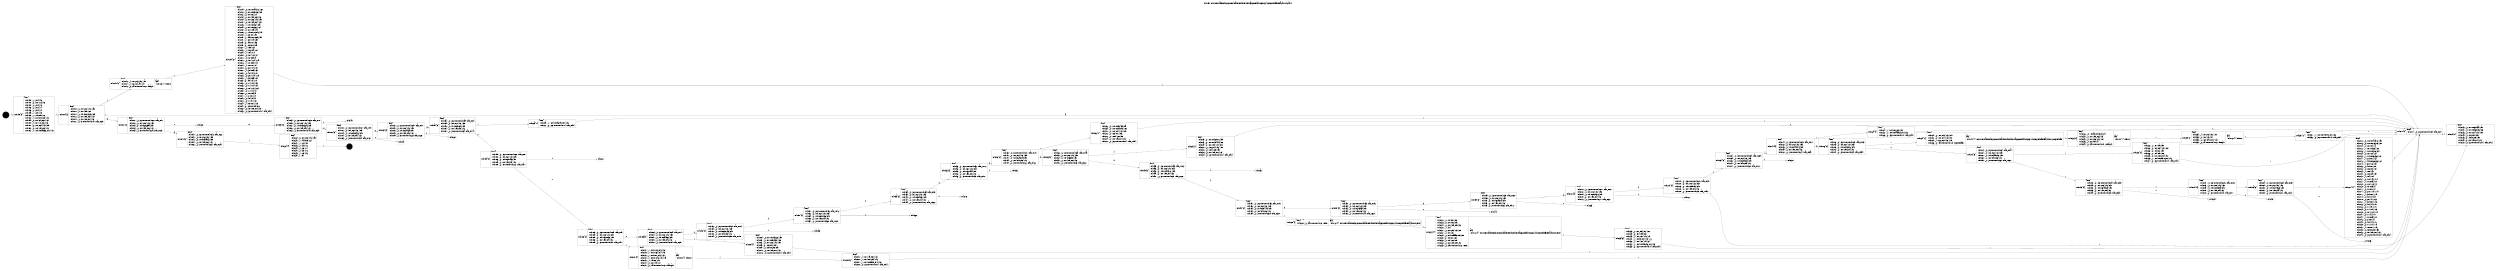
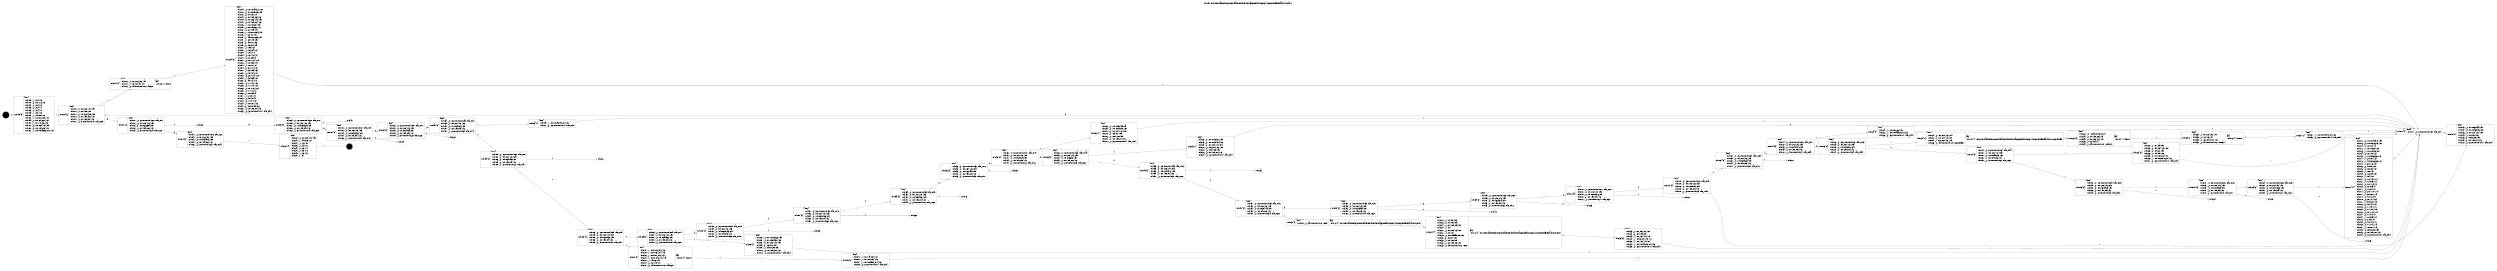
(2445, 135) -> (2444, 133)
